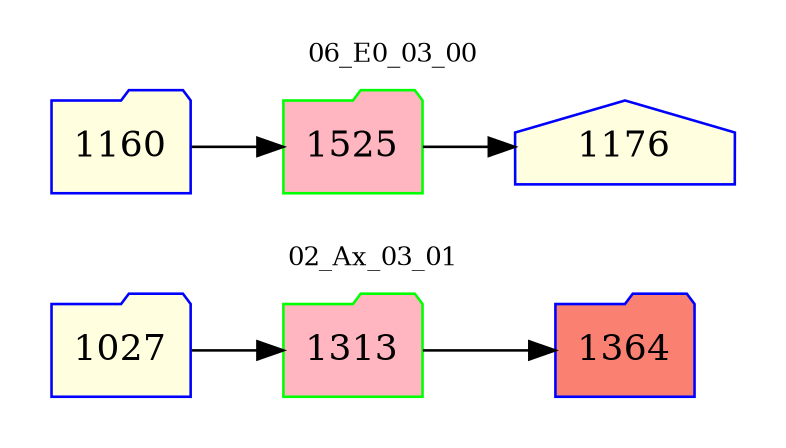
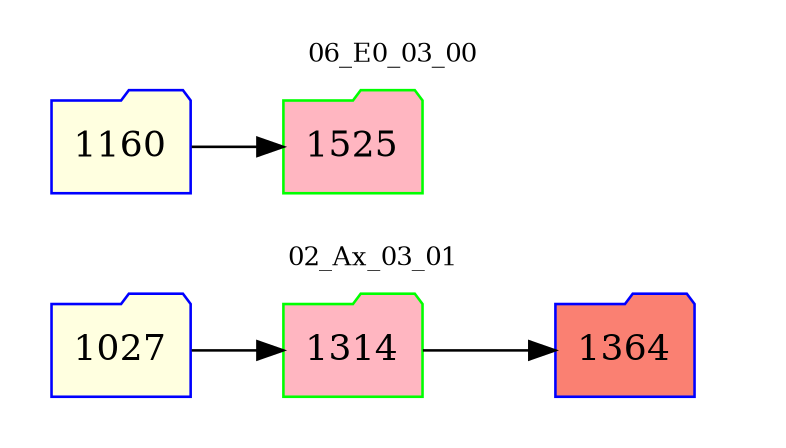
(625, 147) -> none
(353, 350) -> (353, 350)
